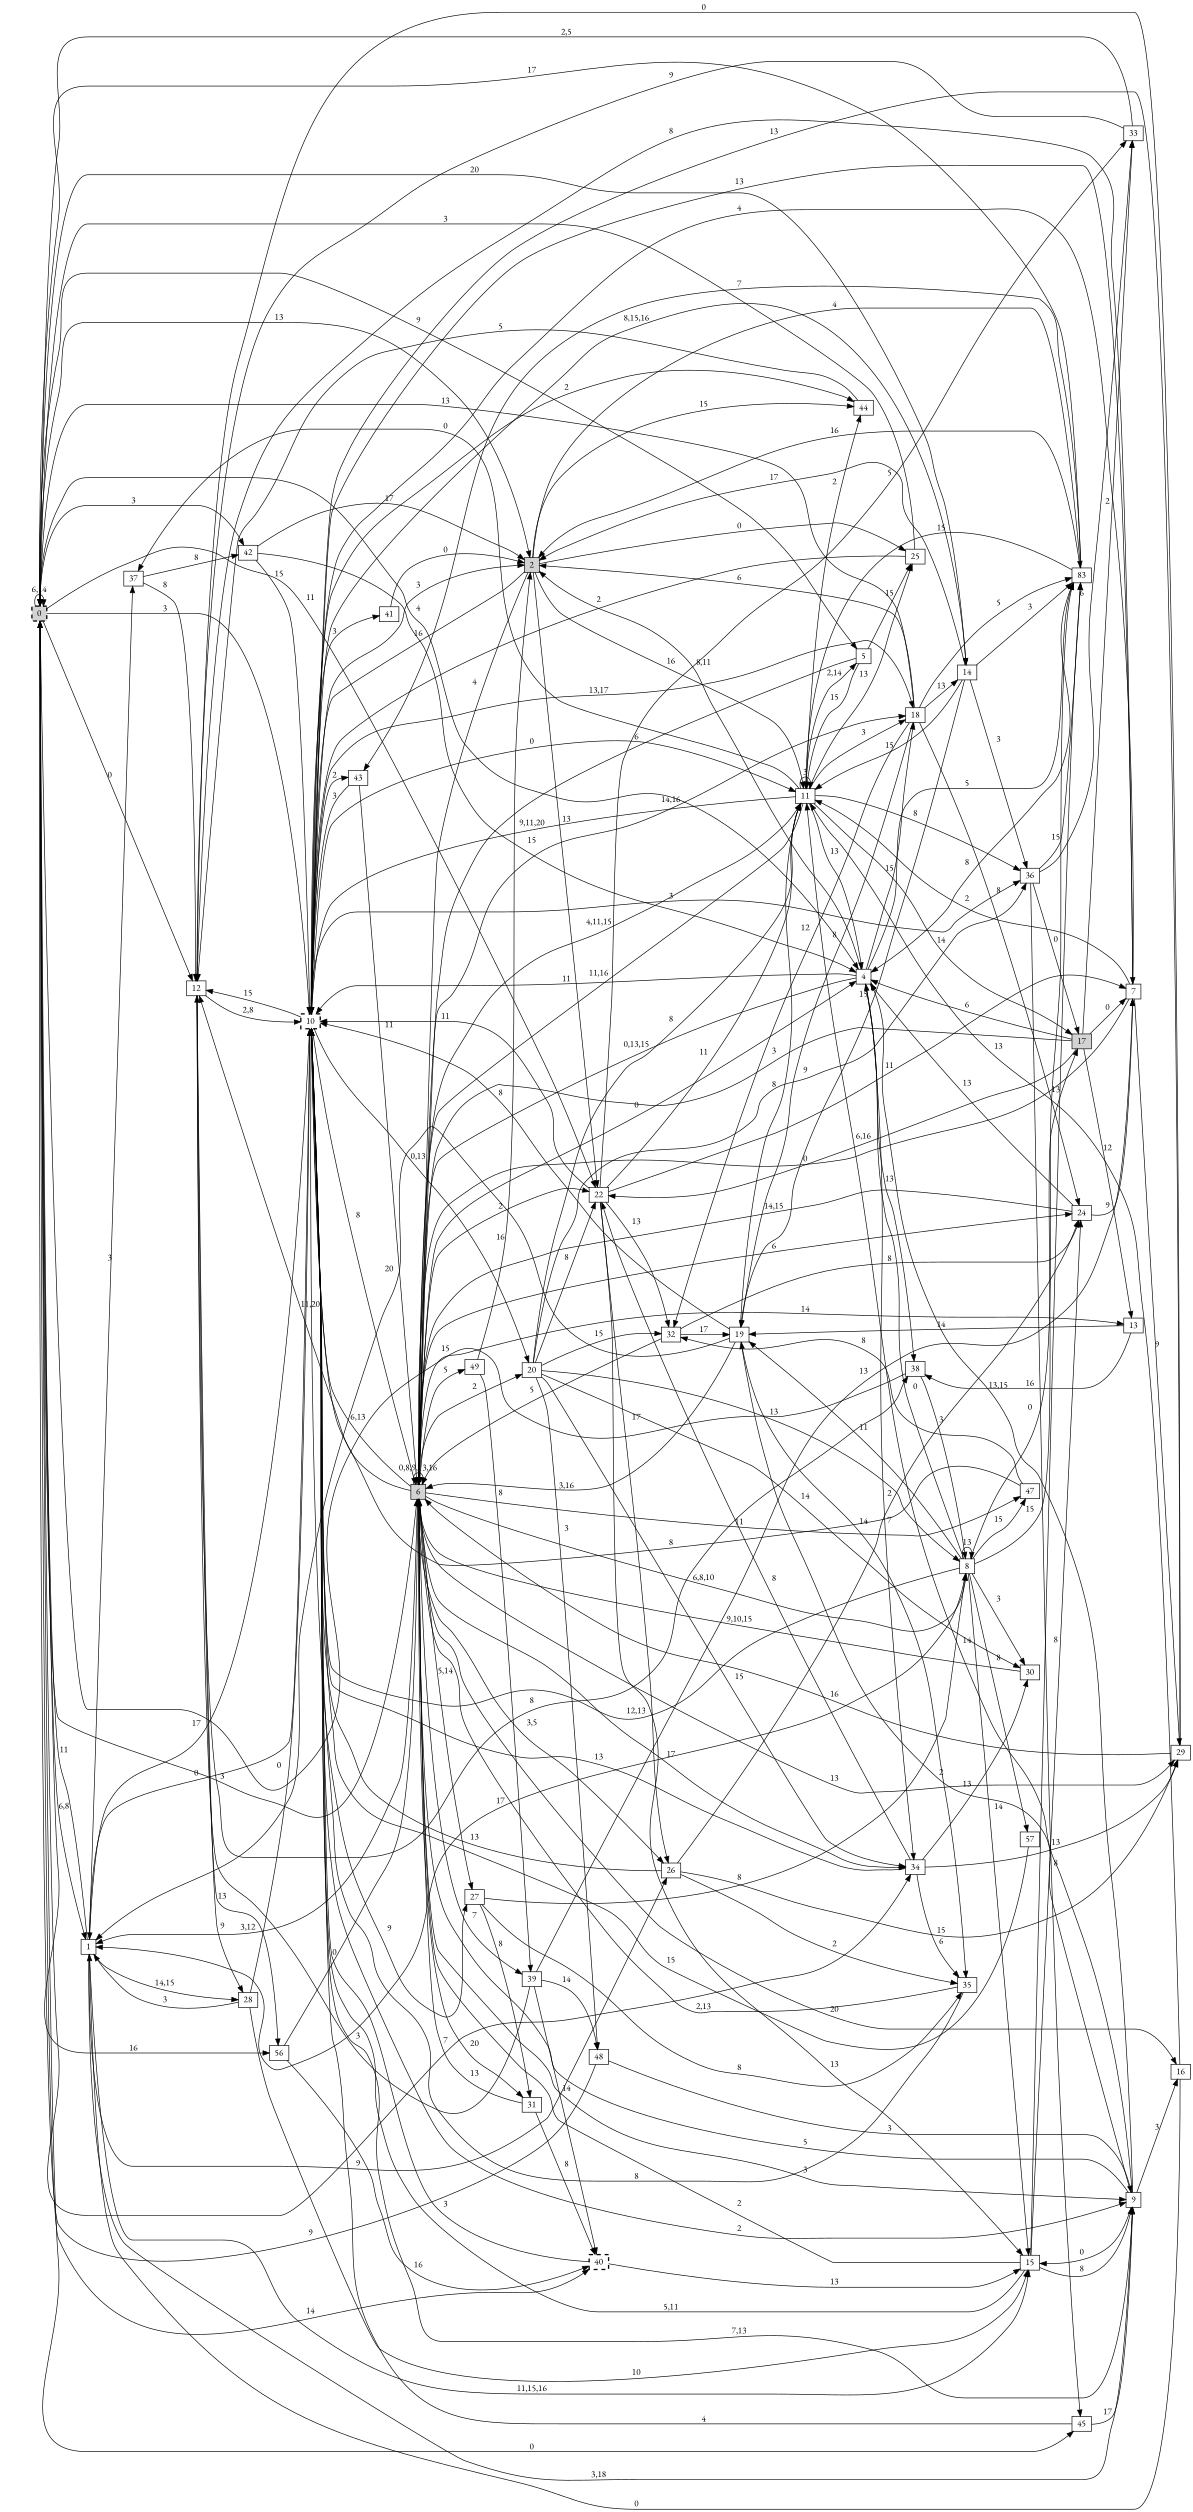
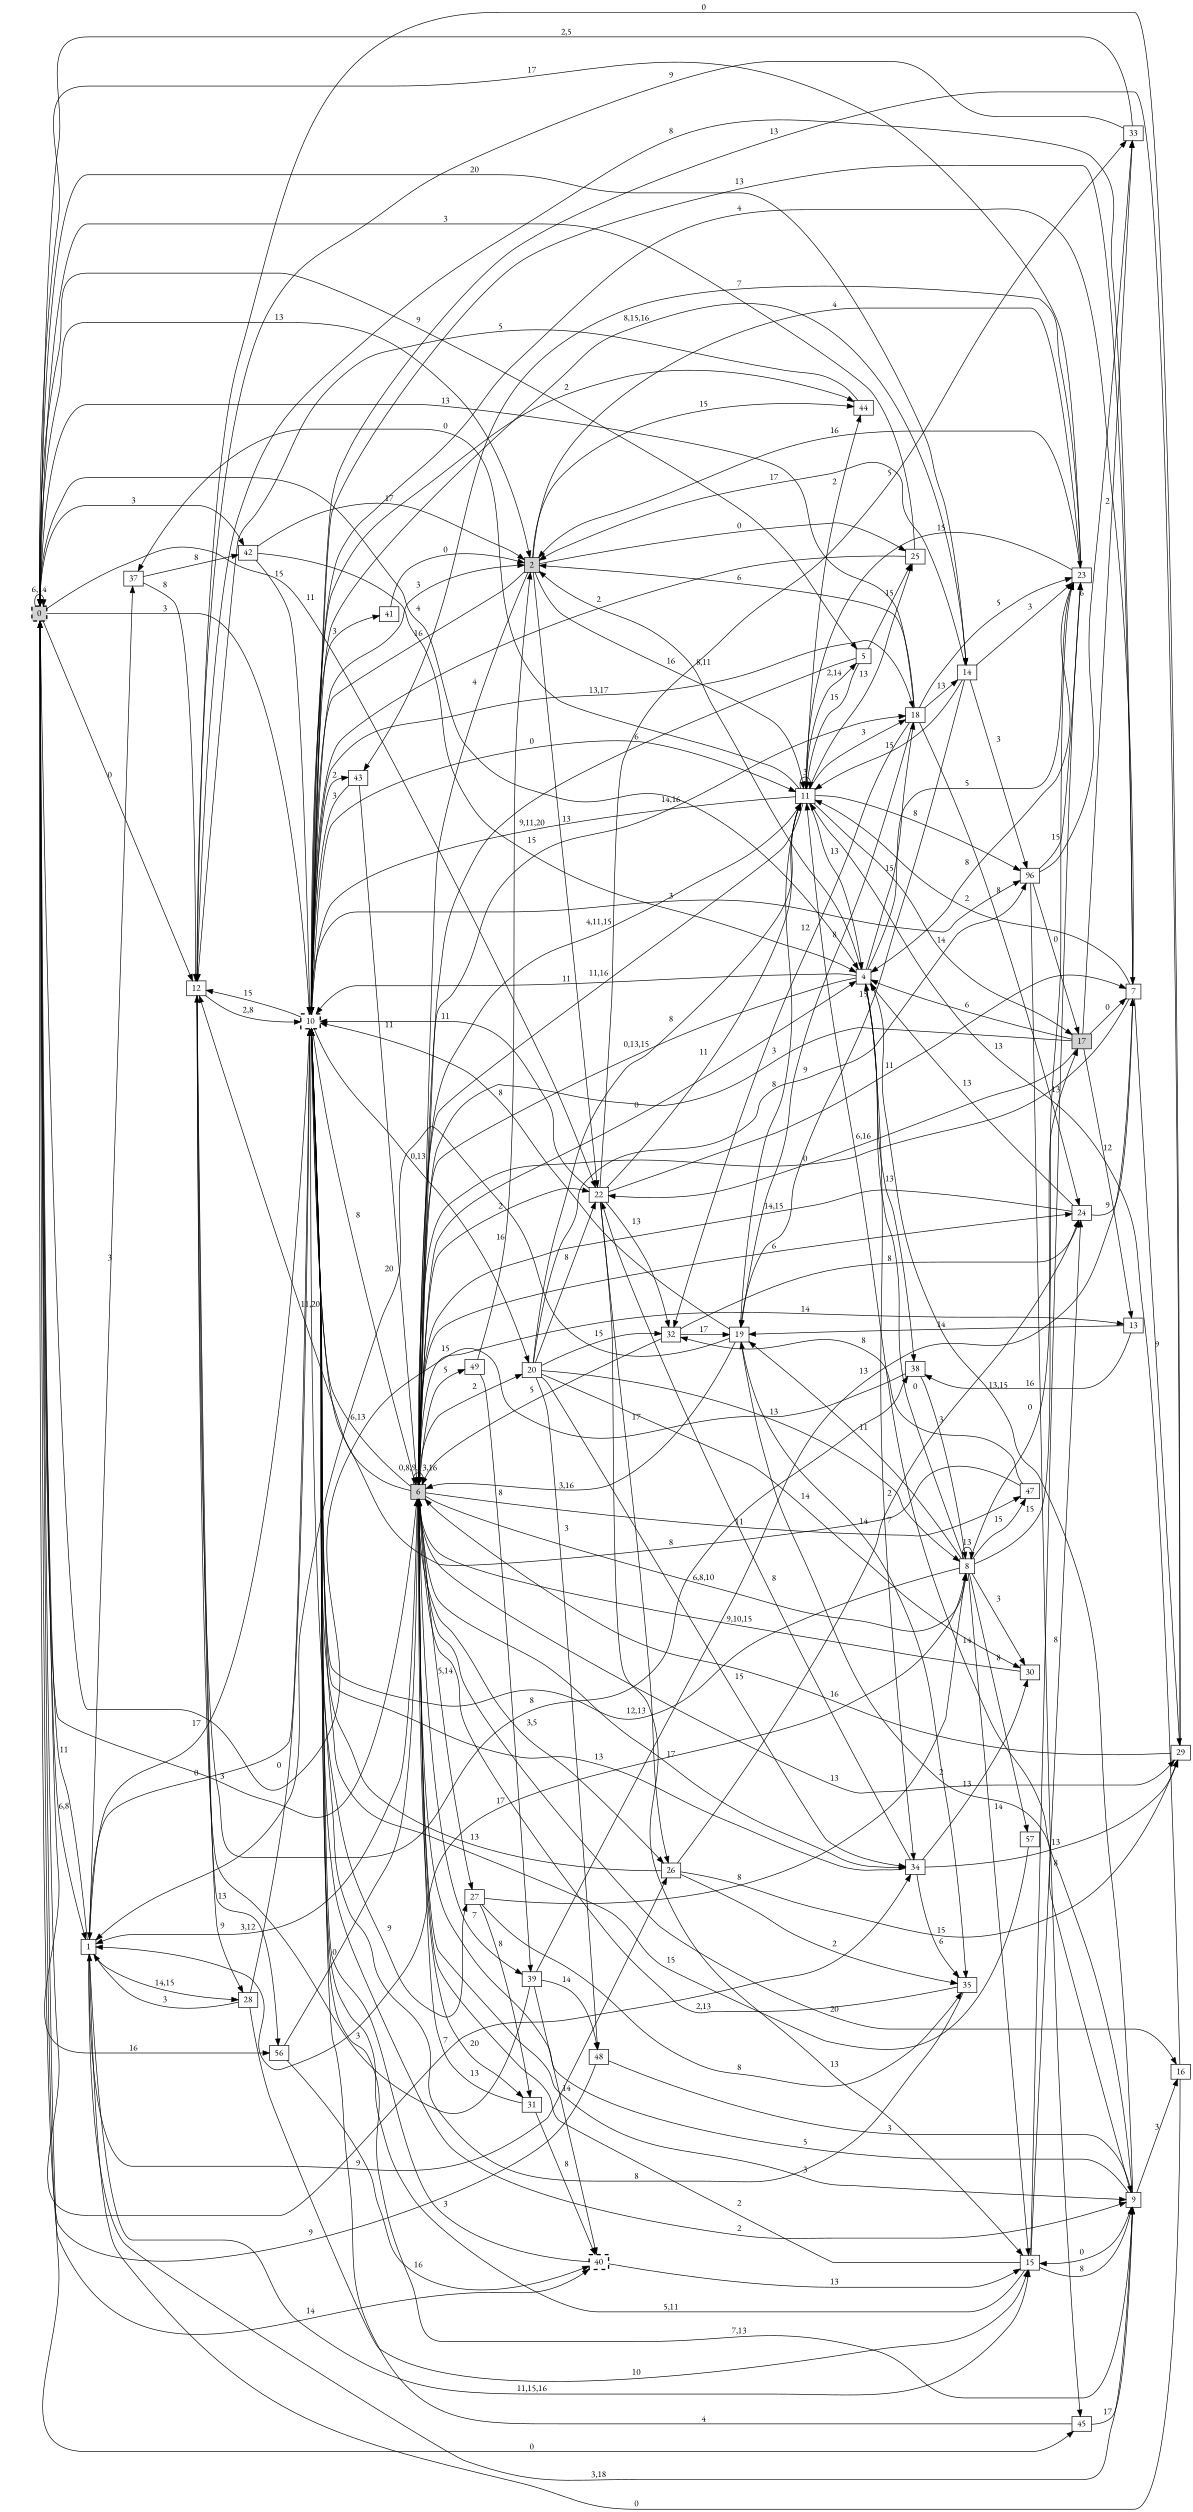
(1082, 575) -> (1082, 575)
(1030, 876) -> (1030, 876)
